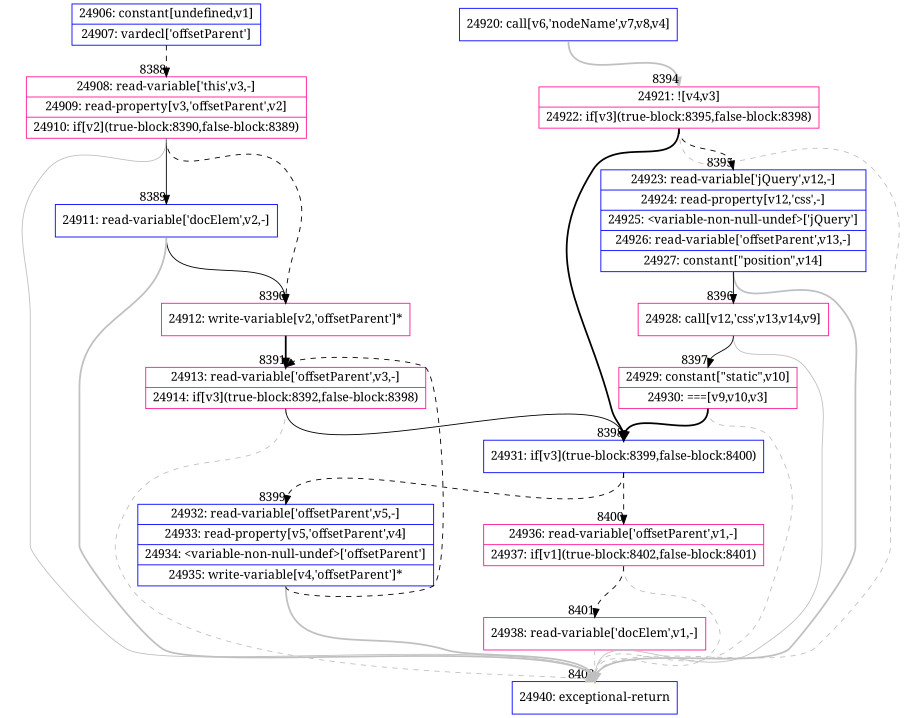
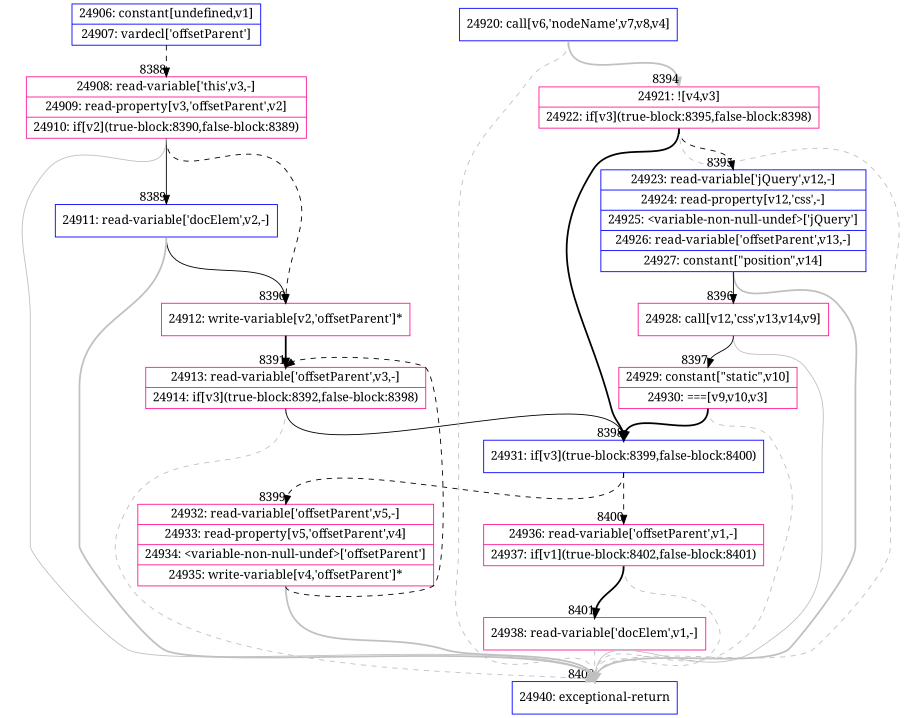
none -> (459, 392)
(286, 545) -> (286, 545)
(613, 589) -> (613, 589)
